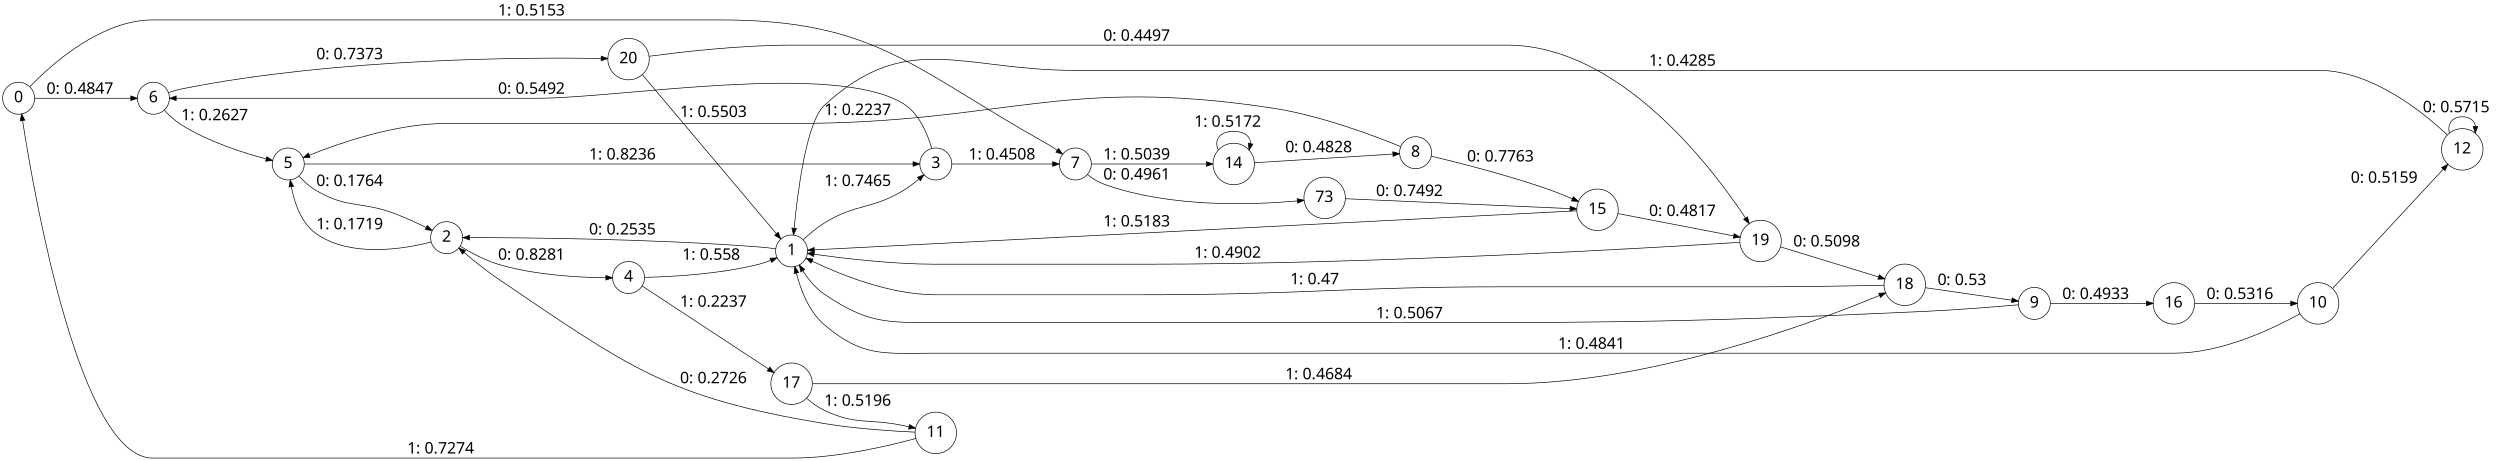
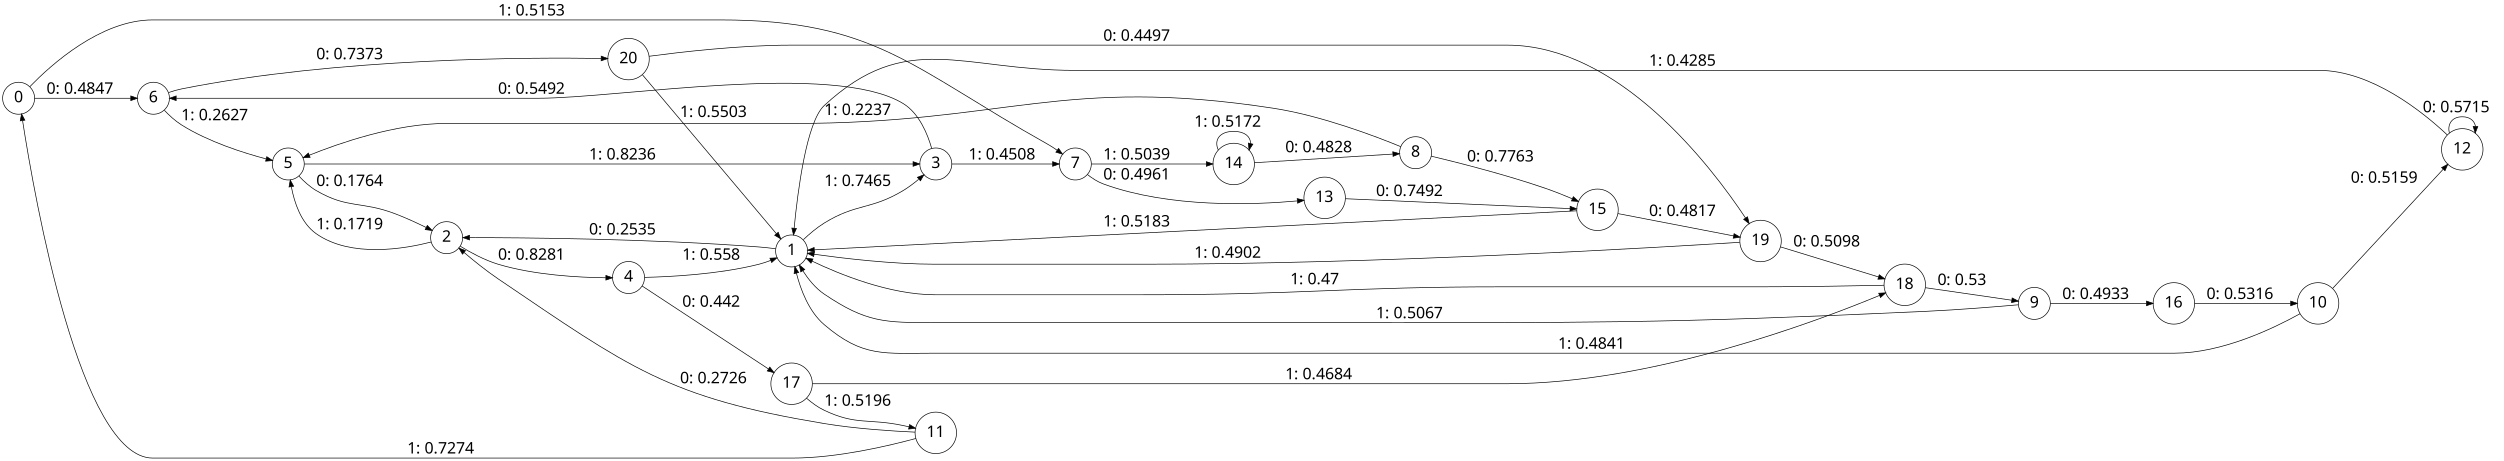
(1325, 198) -> (1325, 198)
(719, 303) -> (719, 303)
